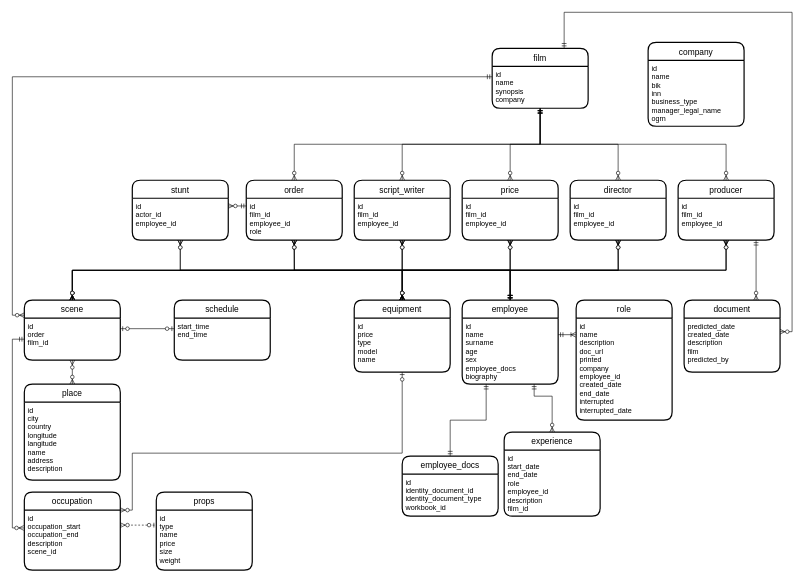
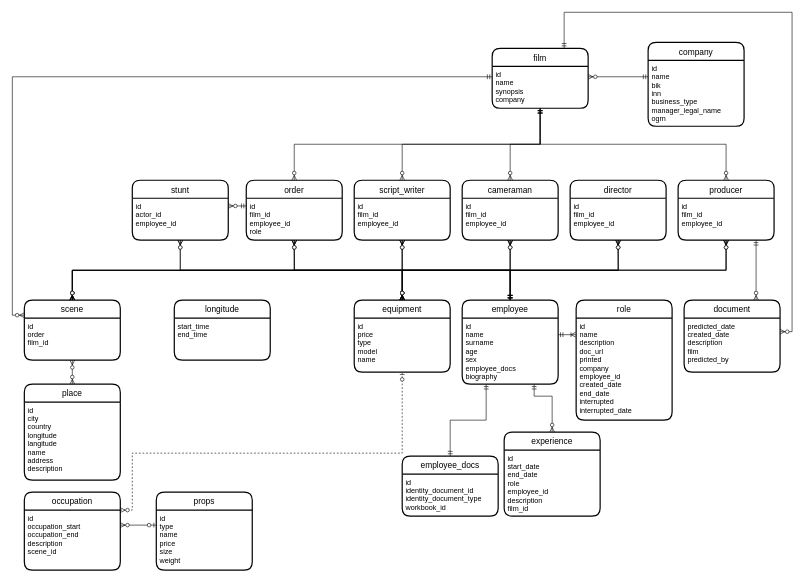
none -> (618, 77)
(618, 163) -> none
(510, 190) -> (510, 190)
(222, 310) -> (222, 310)
(147, 329) -> none
(12, 434) -> none
(273, 453) -> (273, 453)
(138, 525) -> (138, 525)
